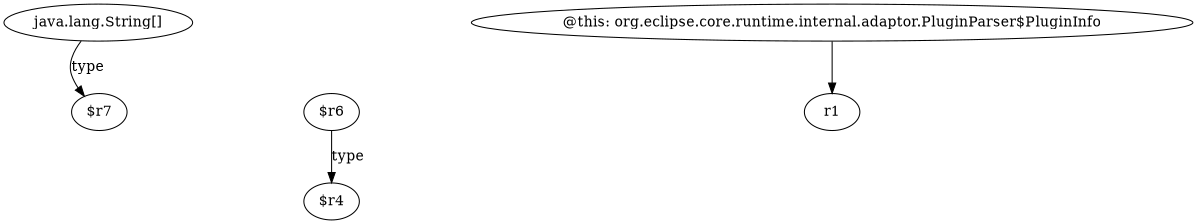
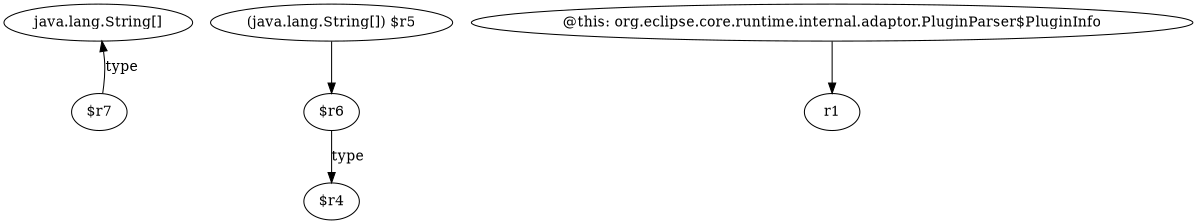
none -> (332, 23)
(71, 64) -> (105, 72)
